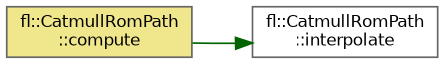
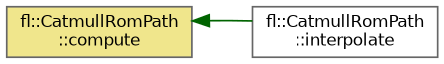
(214, 43) -> (231, 21)
